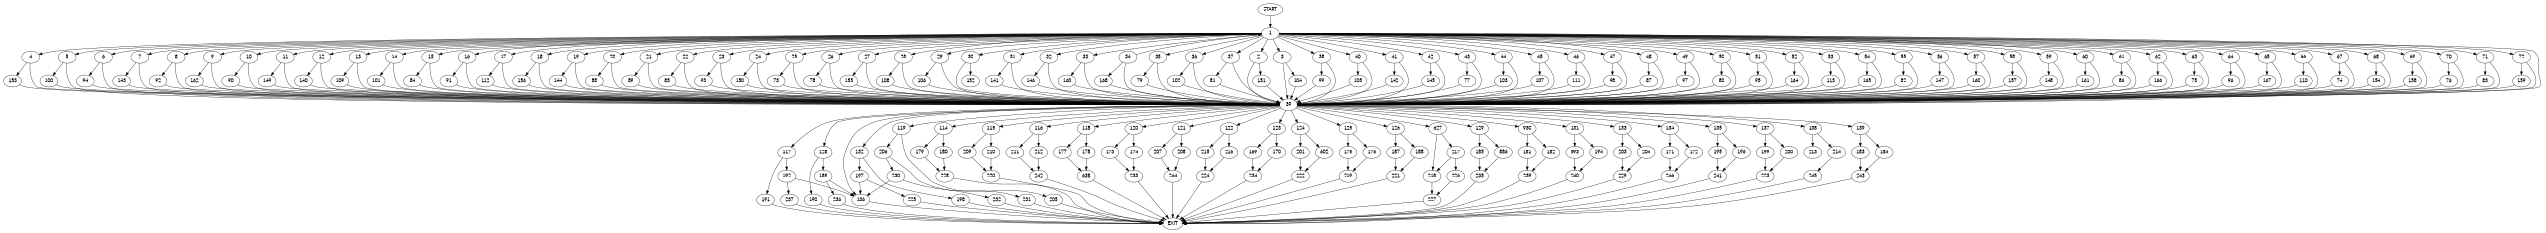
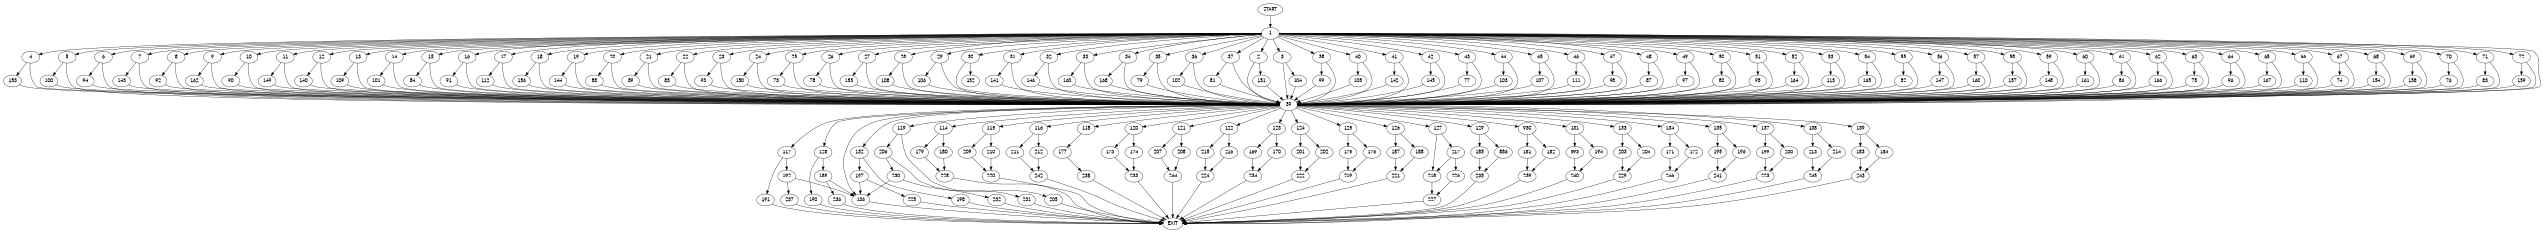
(1185, 44) -> (1199, 41)
(1438, 129) -> (1438, 129)
(1086, 152) -> none
(1324, 152) -> (1324, 152)
none -> (1813, 163)
(1086, 176) -> (1086, 176)
